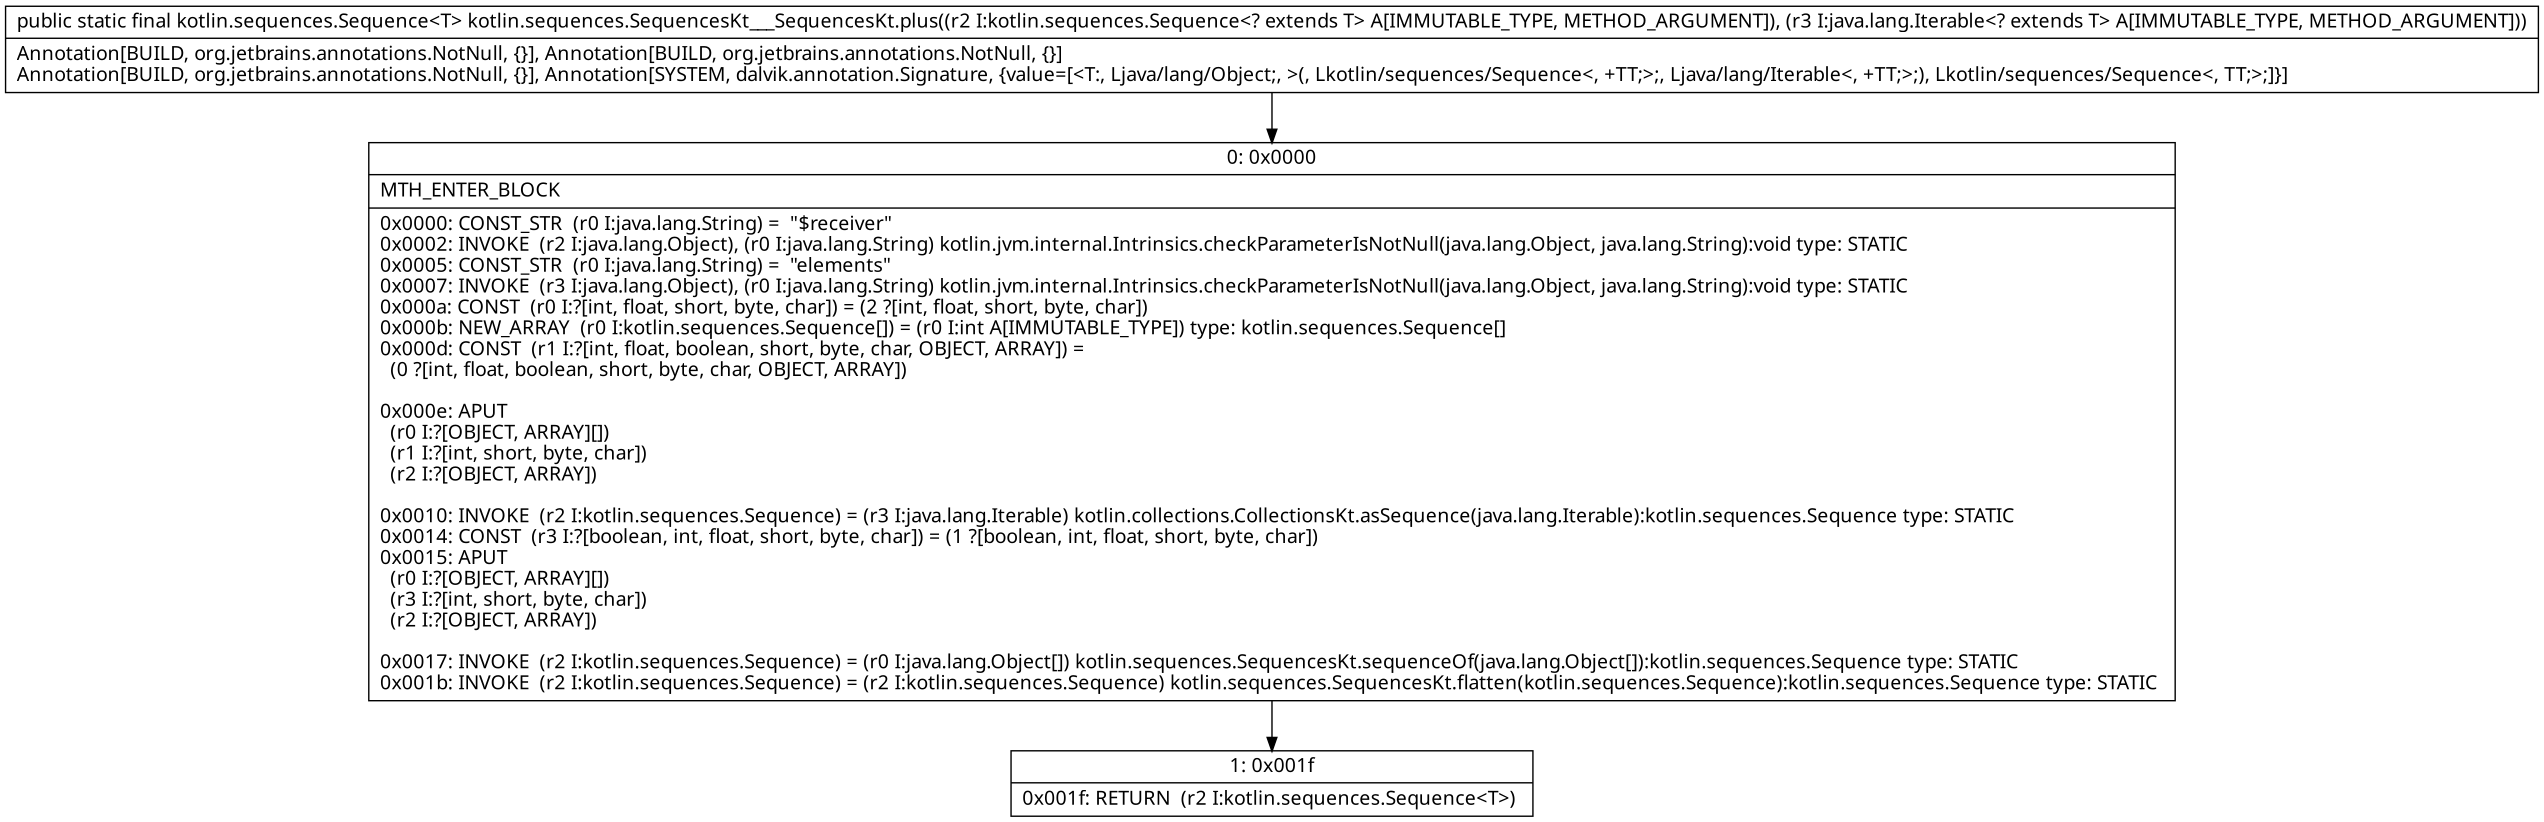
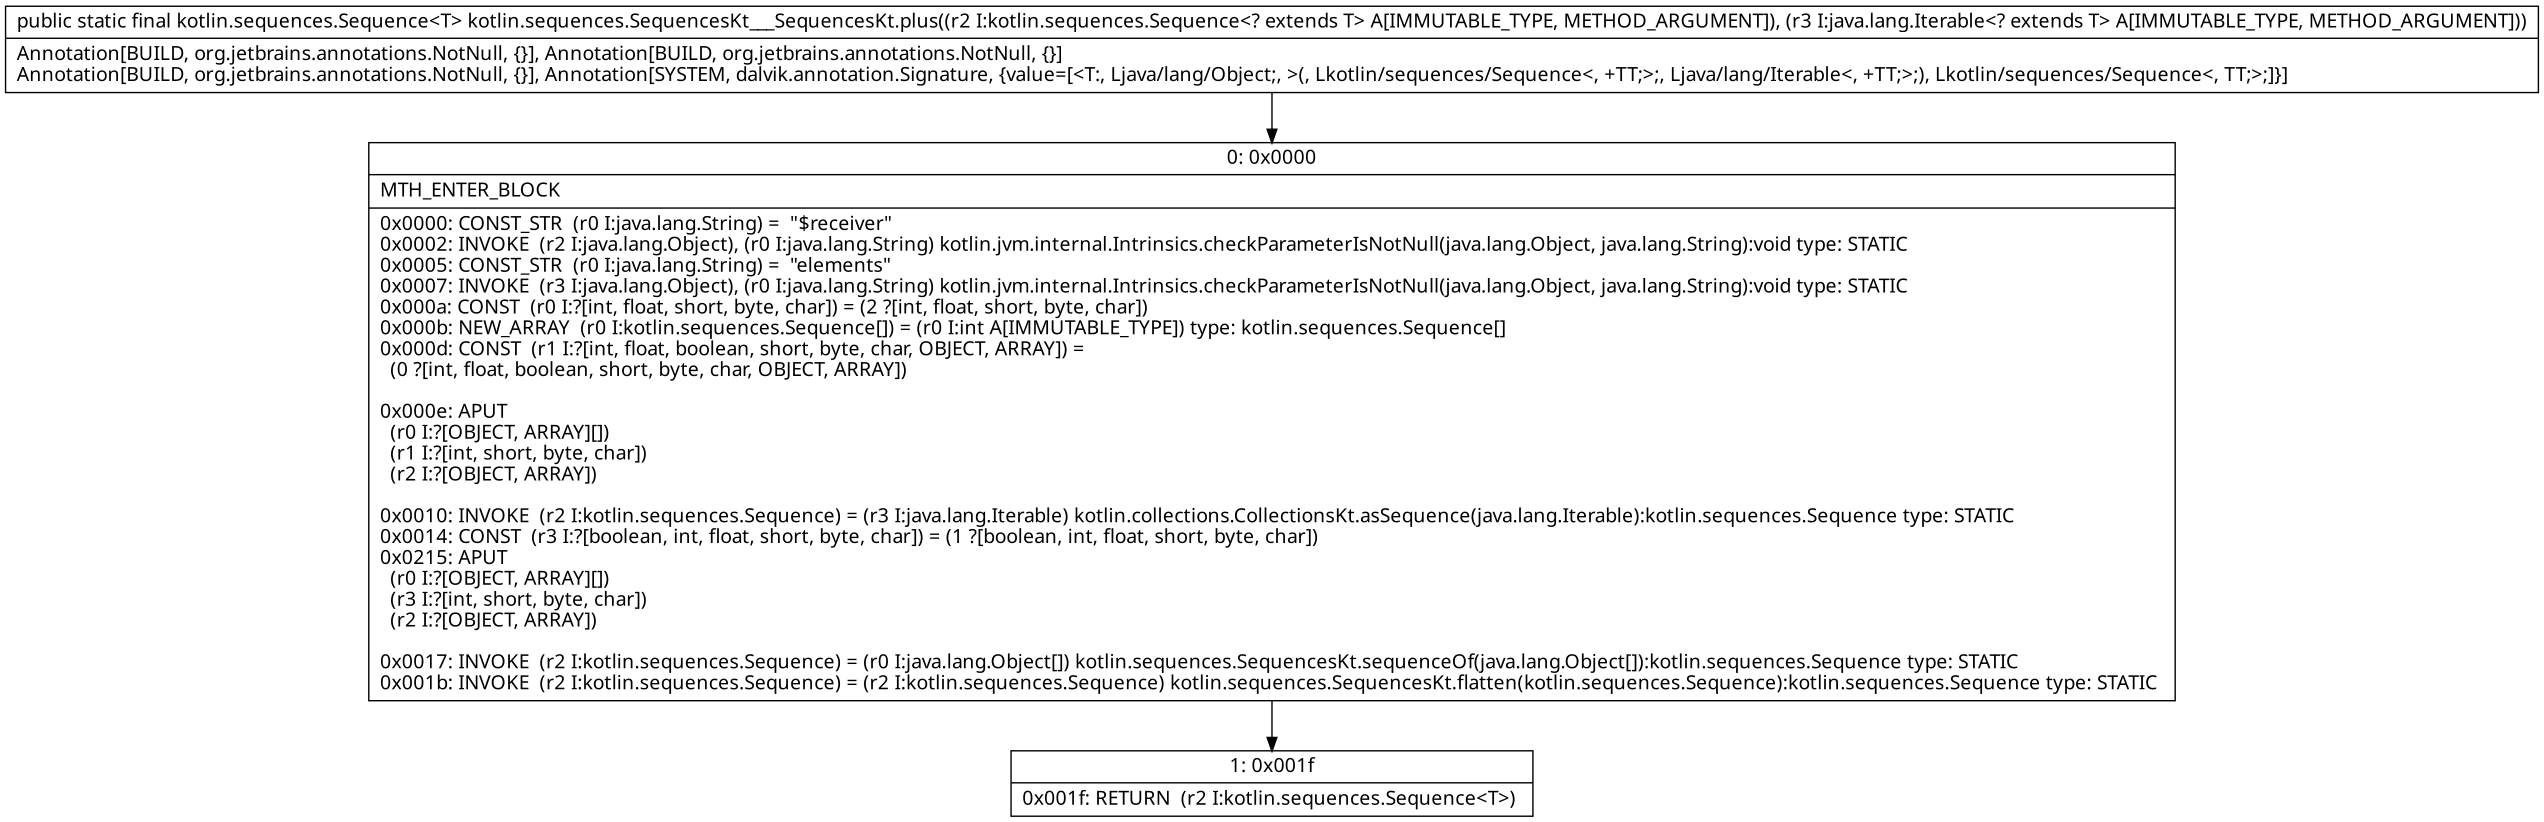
(450, 558) -> (450, 558)
